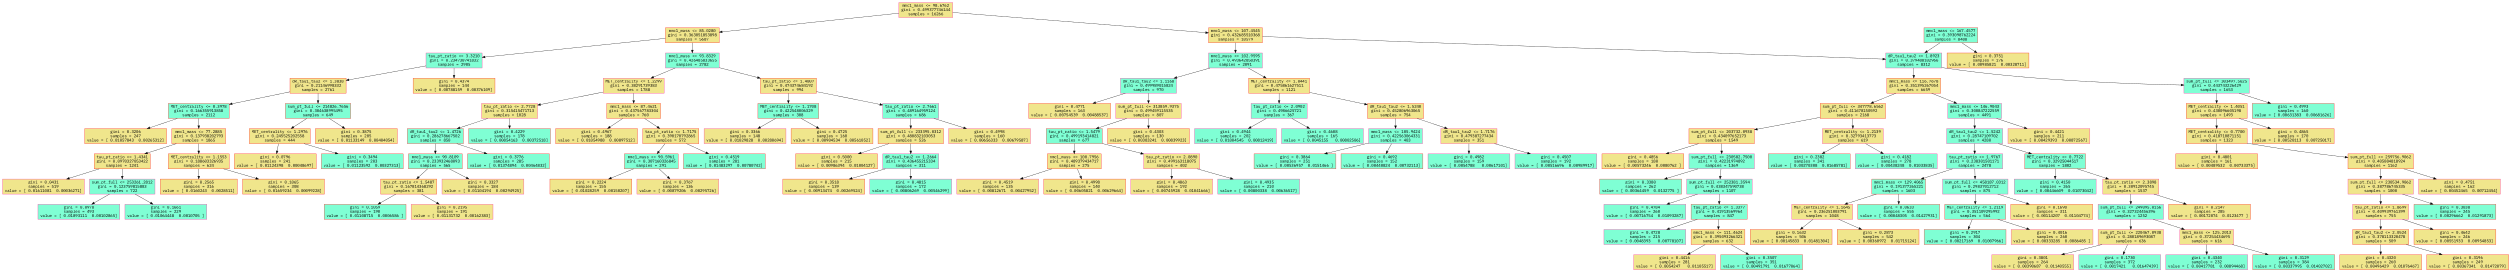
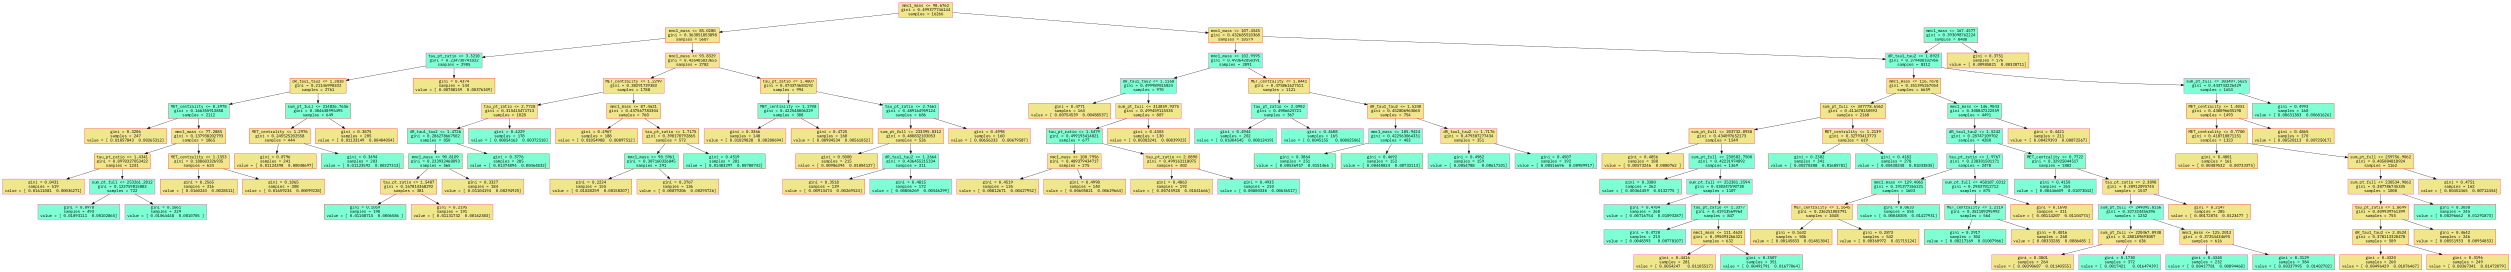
(692, 60) -> (692, 60)
(1975, 111) -> (1975, 111)
(1074, 161) -> (1074, 161)
